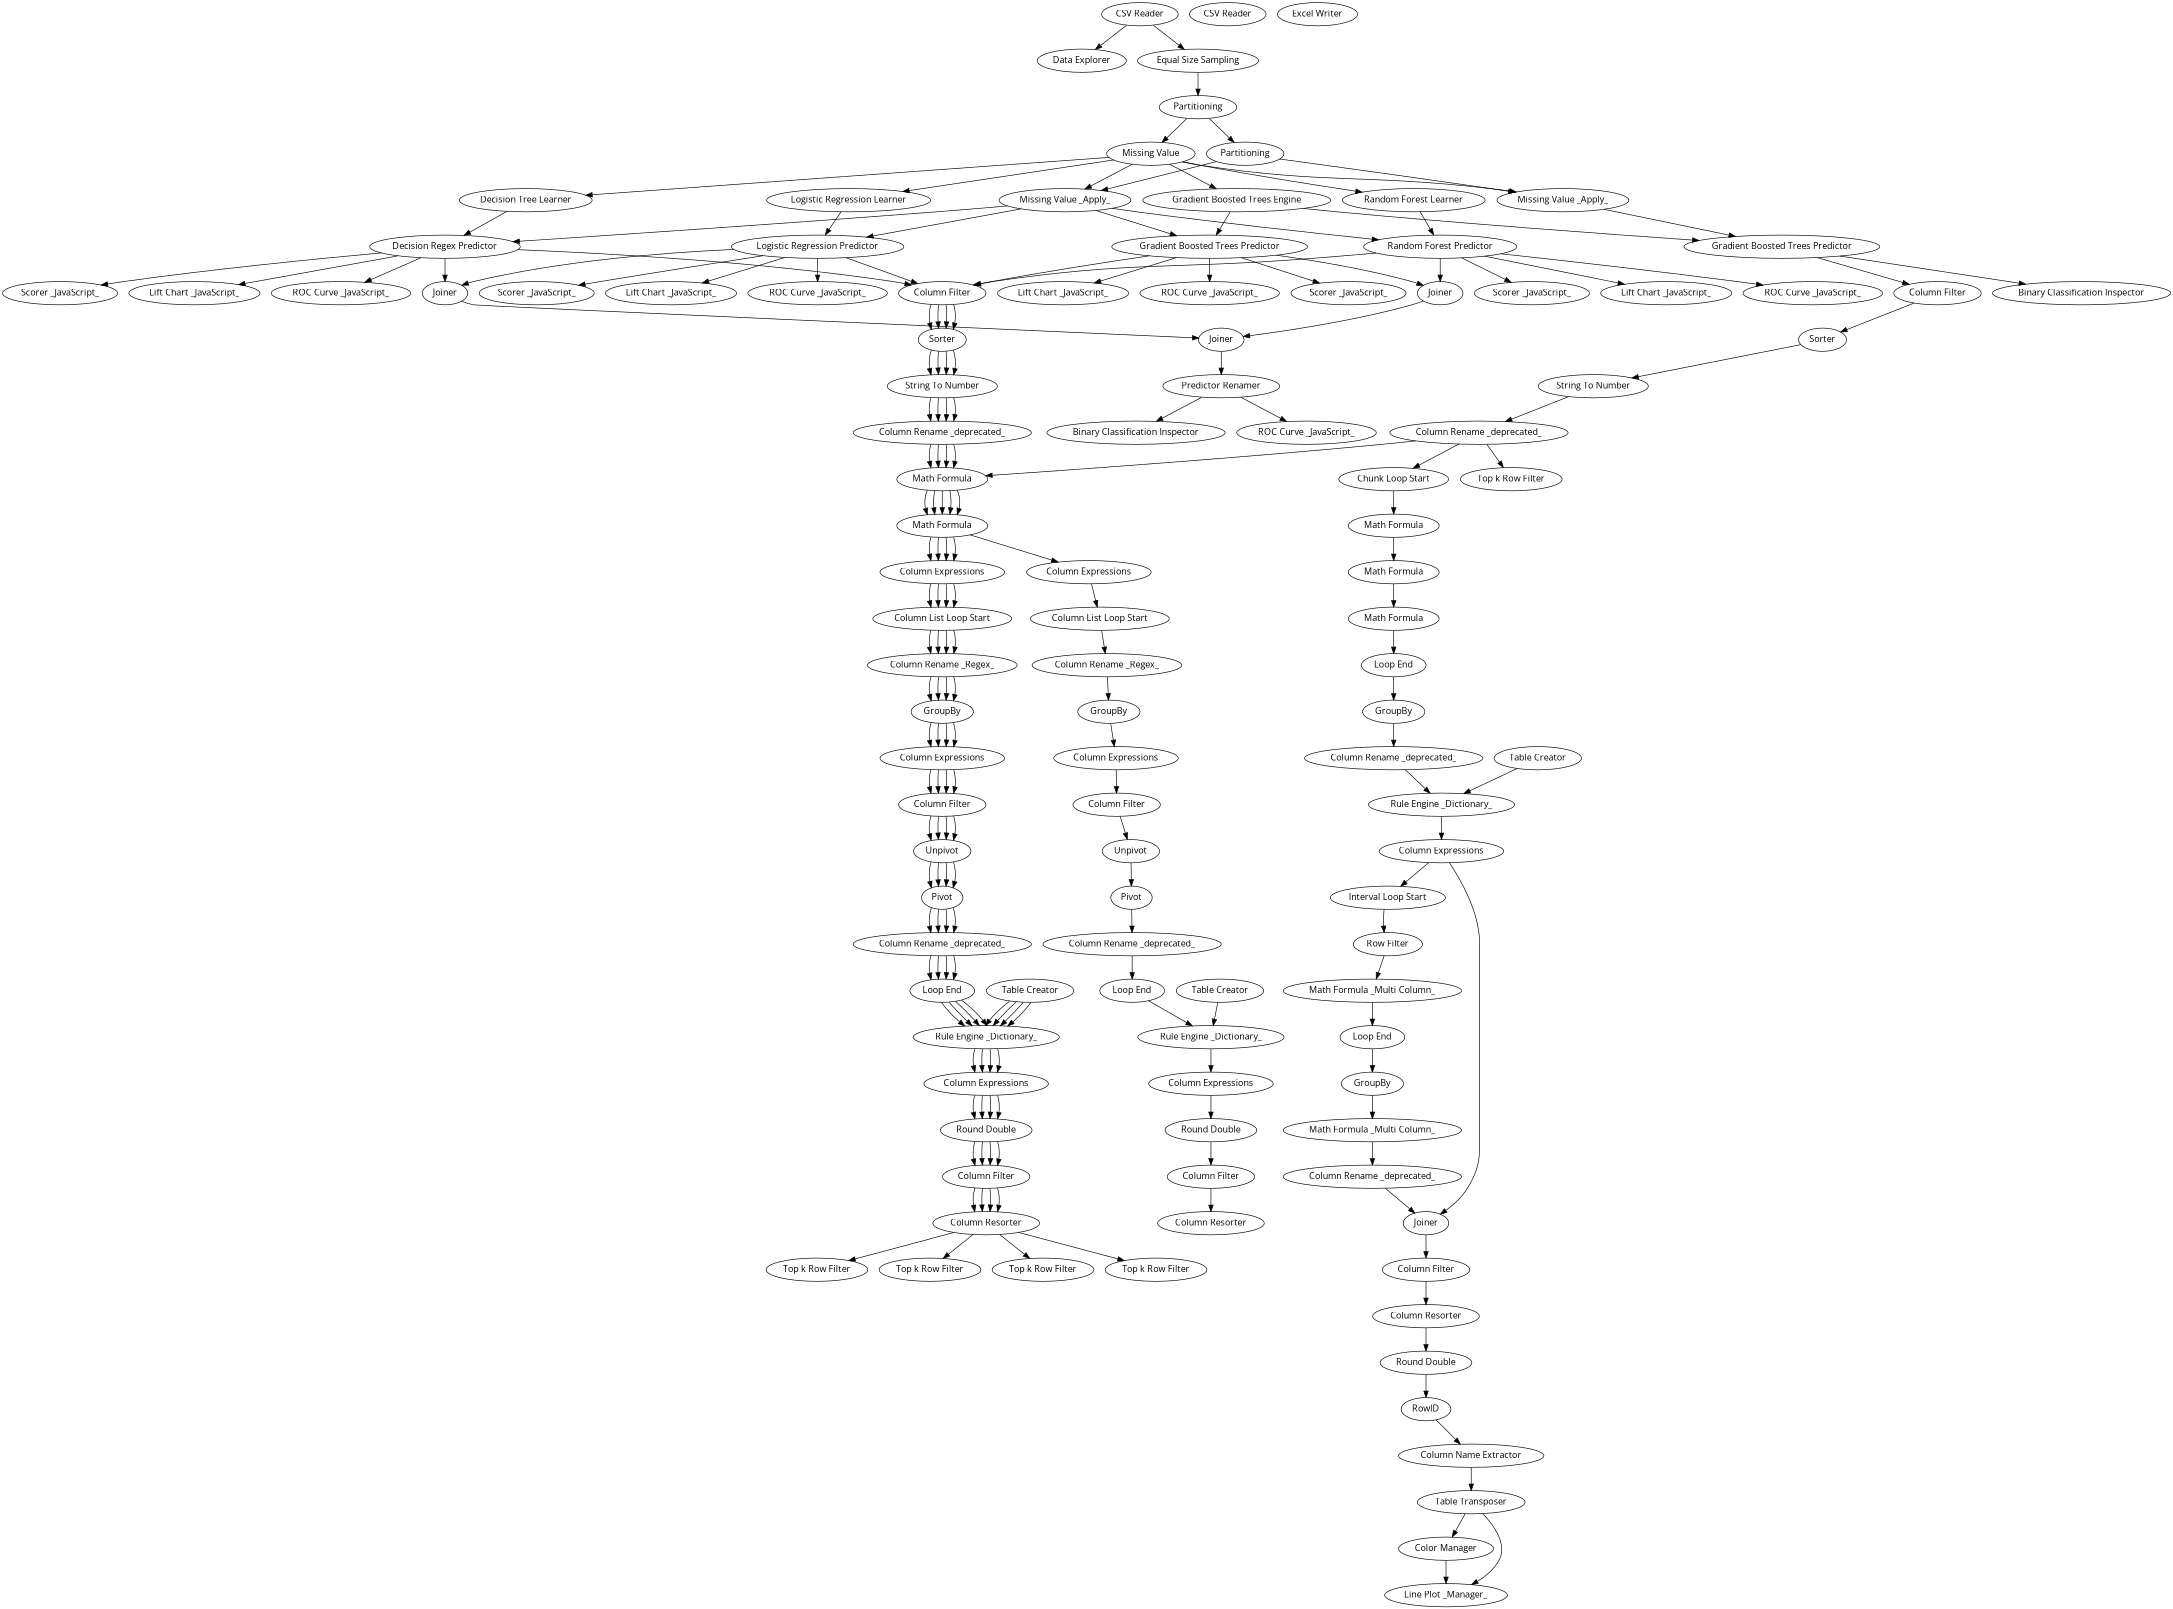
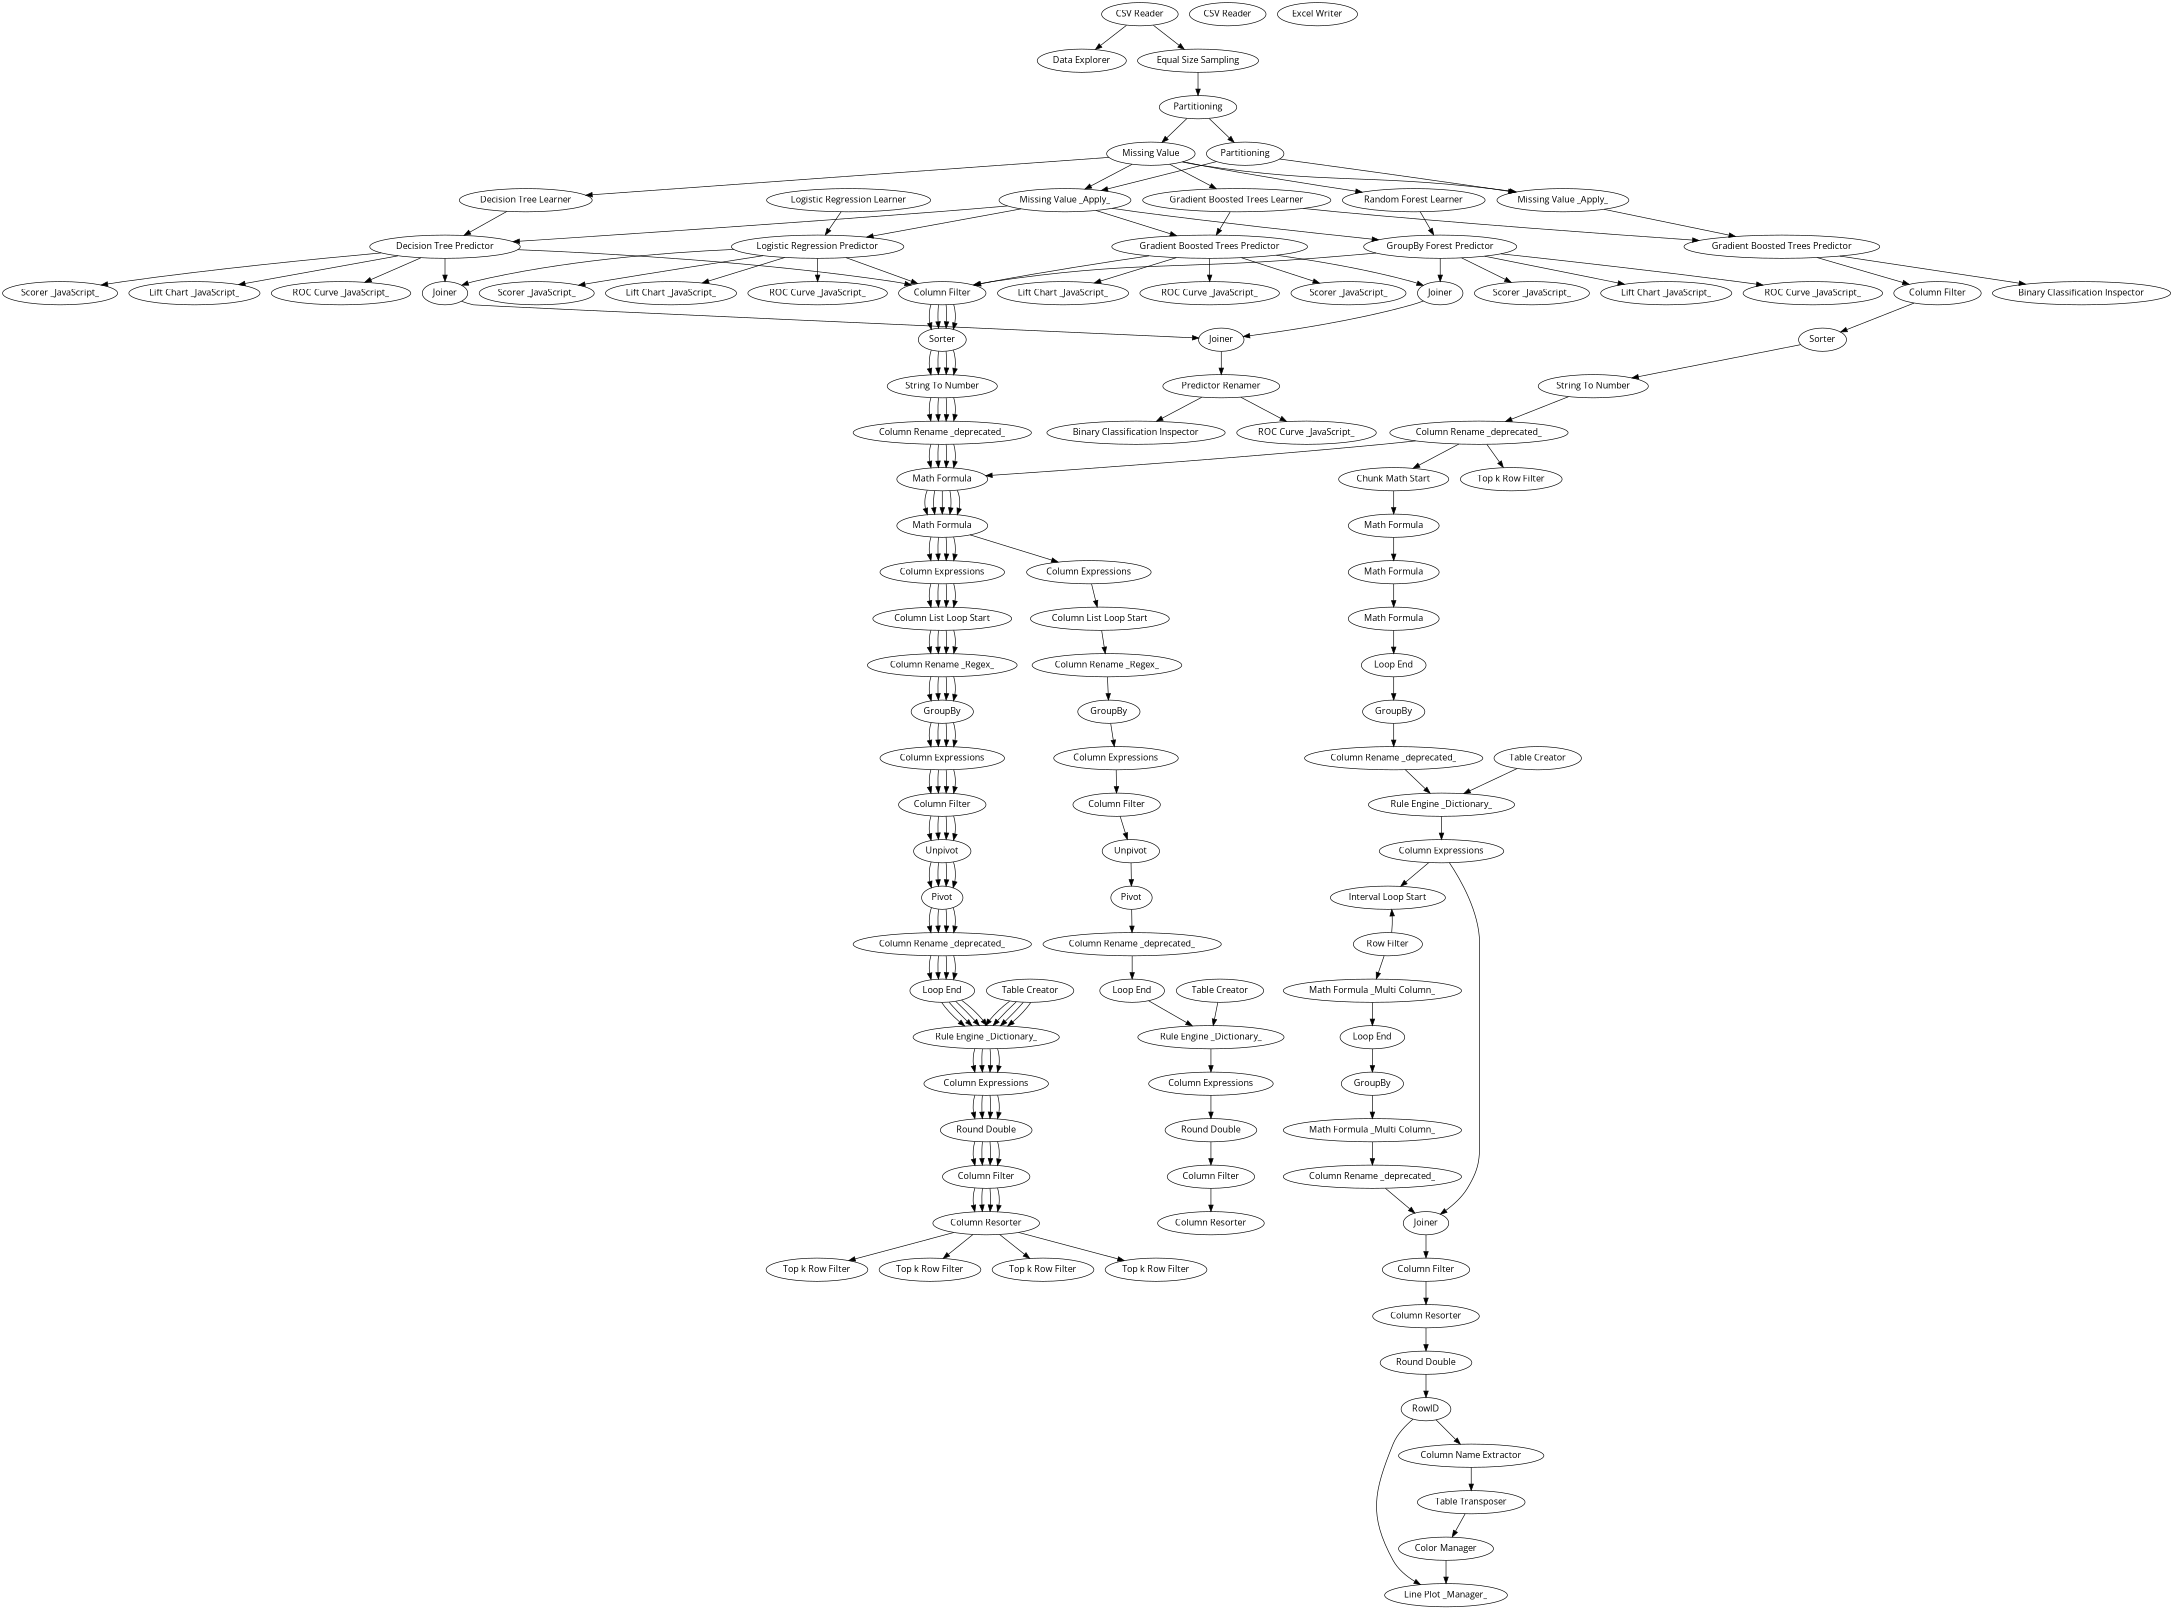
(1011, 175) -> none
(1237, 200) -> (1237, 200)
(445, 247) -> (445, 247)
(1440, 247) -> (1440, 247)
(1394, 479) -> (1394, 479)
(1384, 918) -> (1392, 924)
(1502, 1550) -> (1377, 1502)
